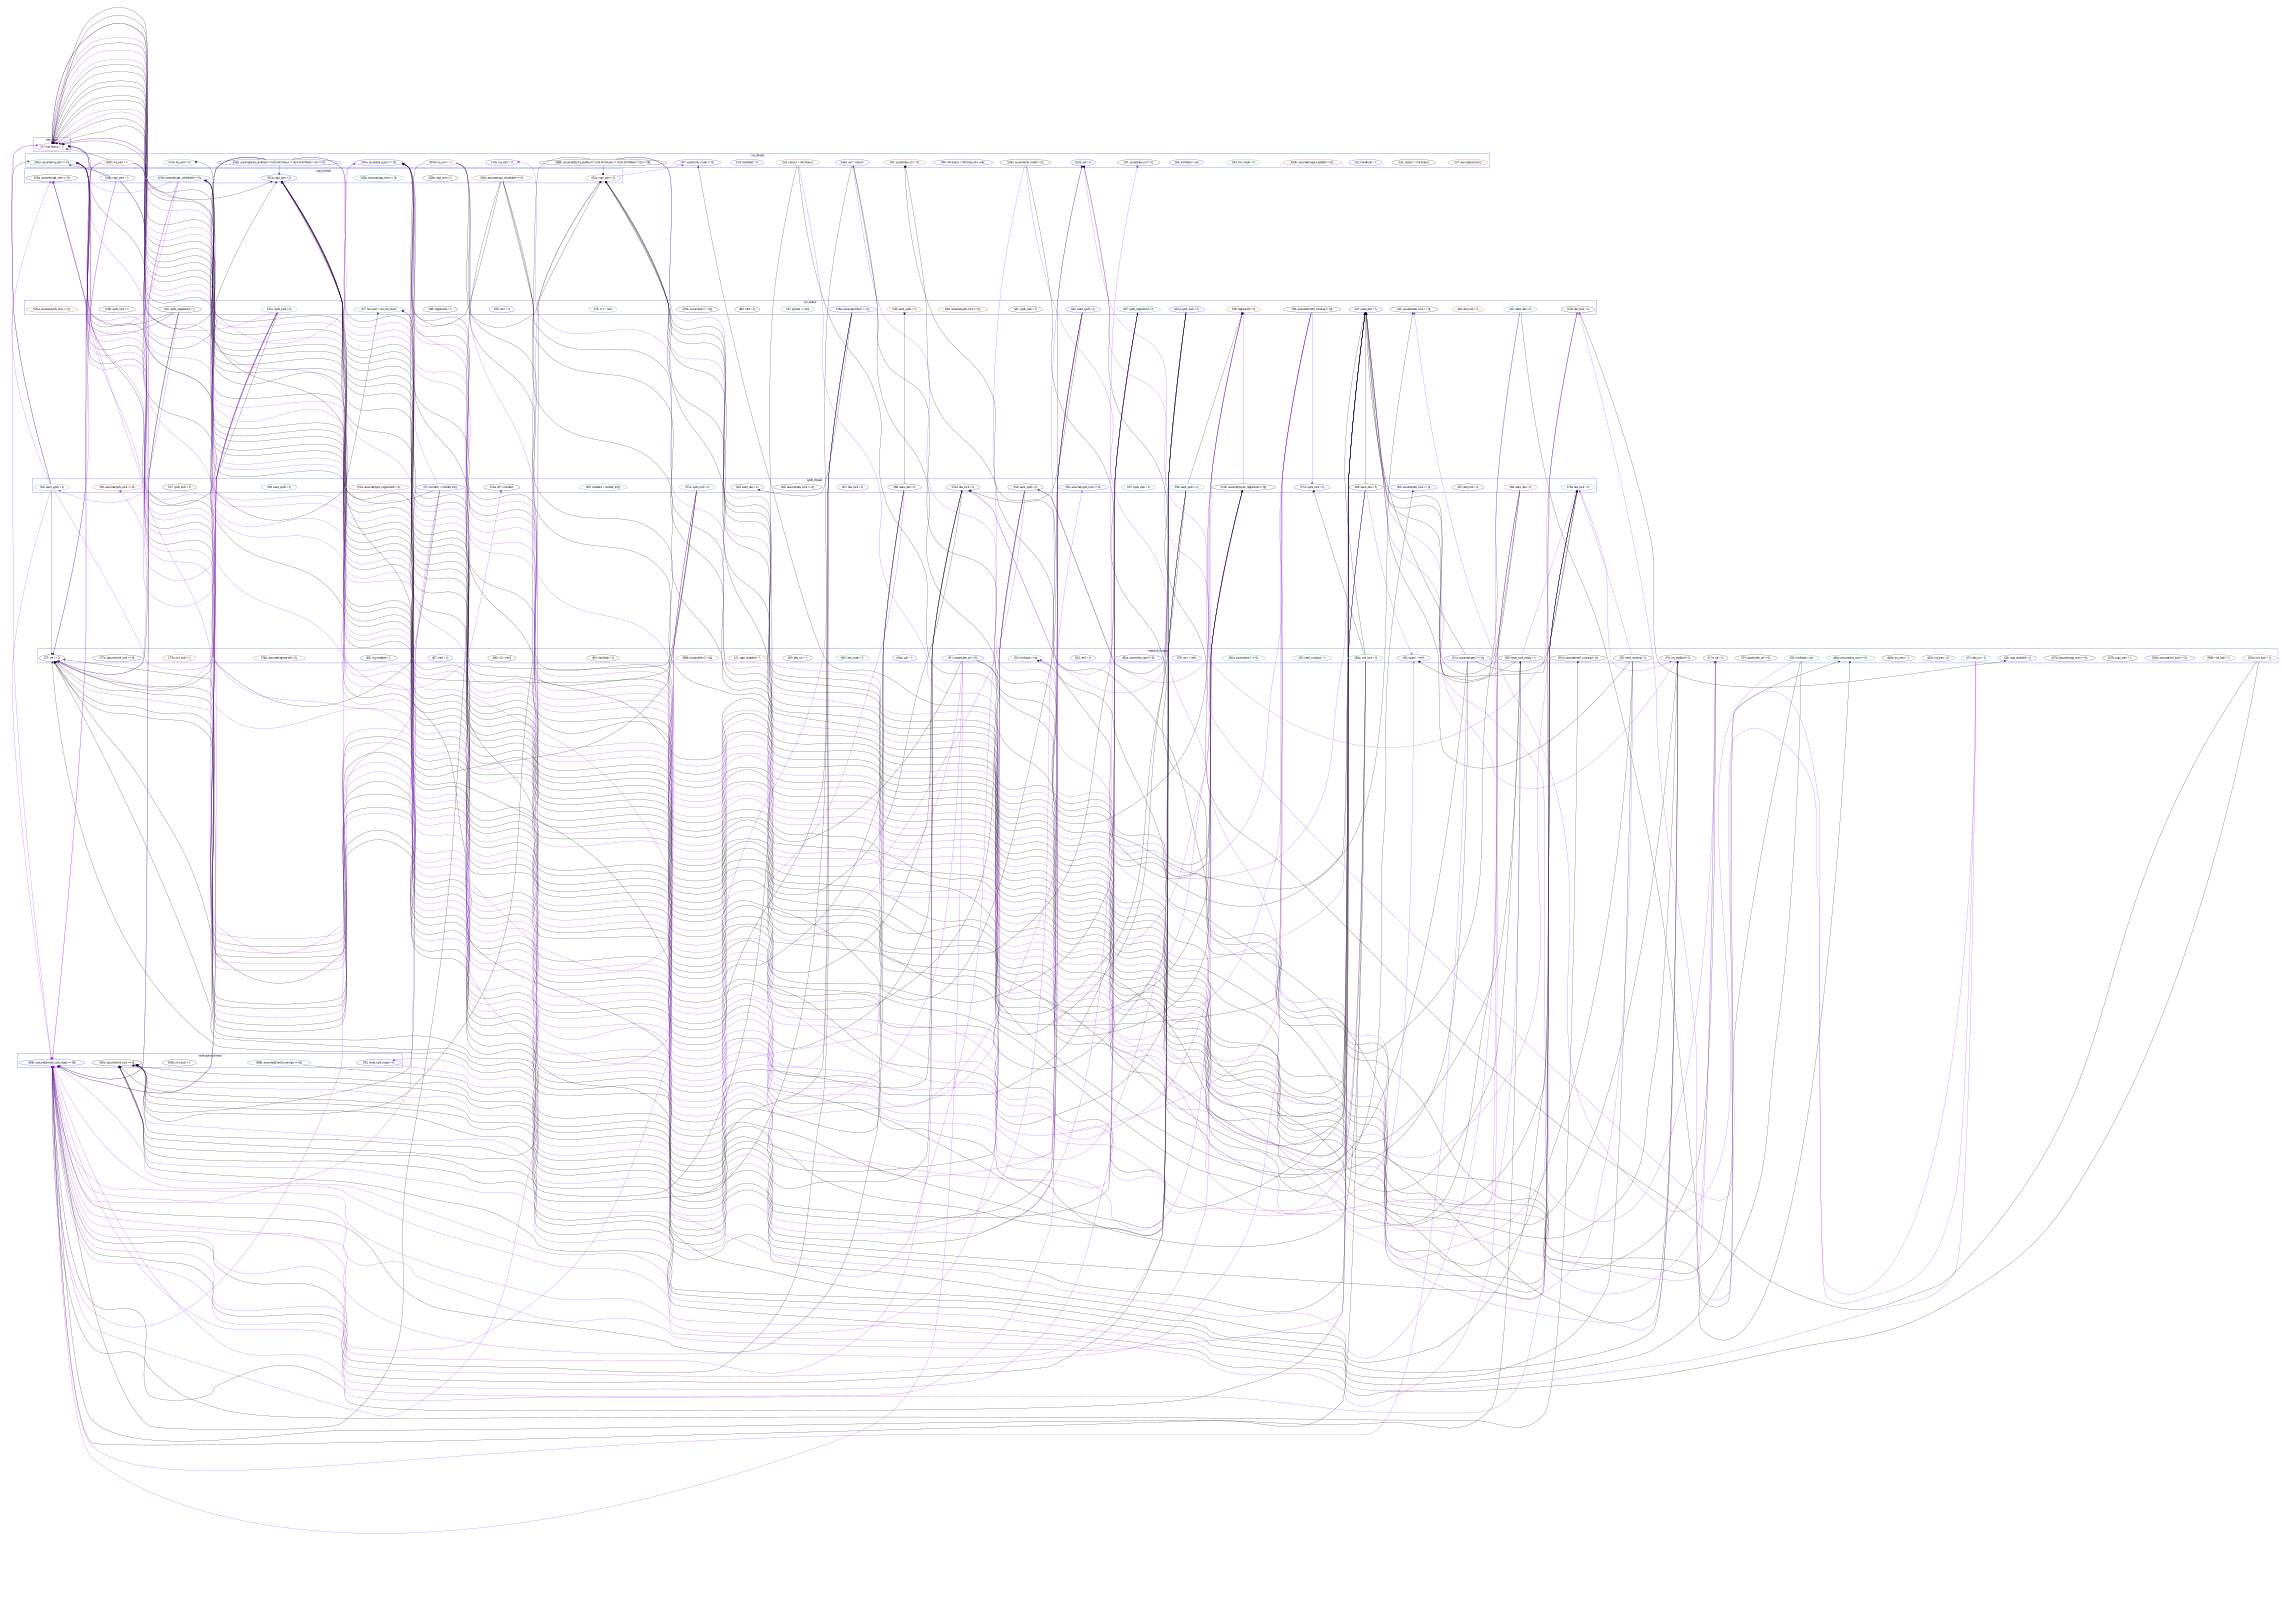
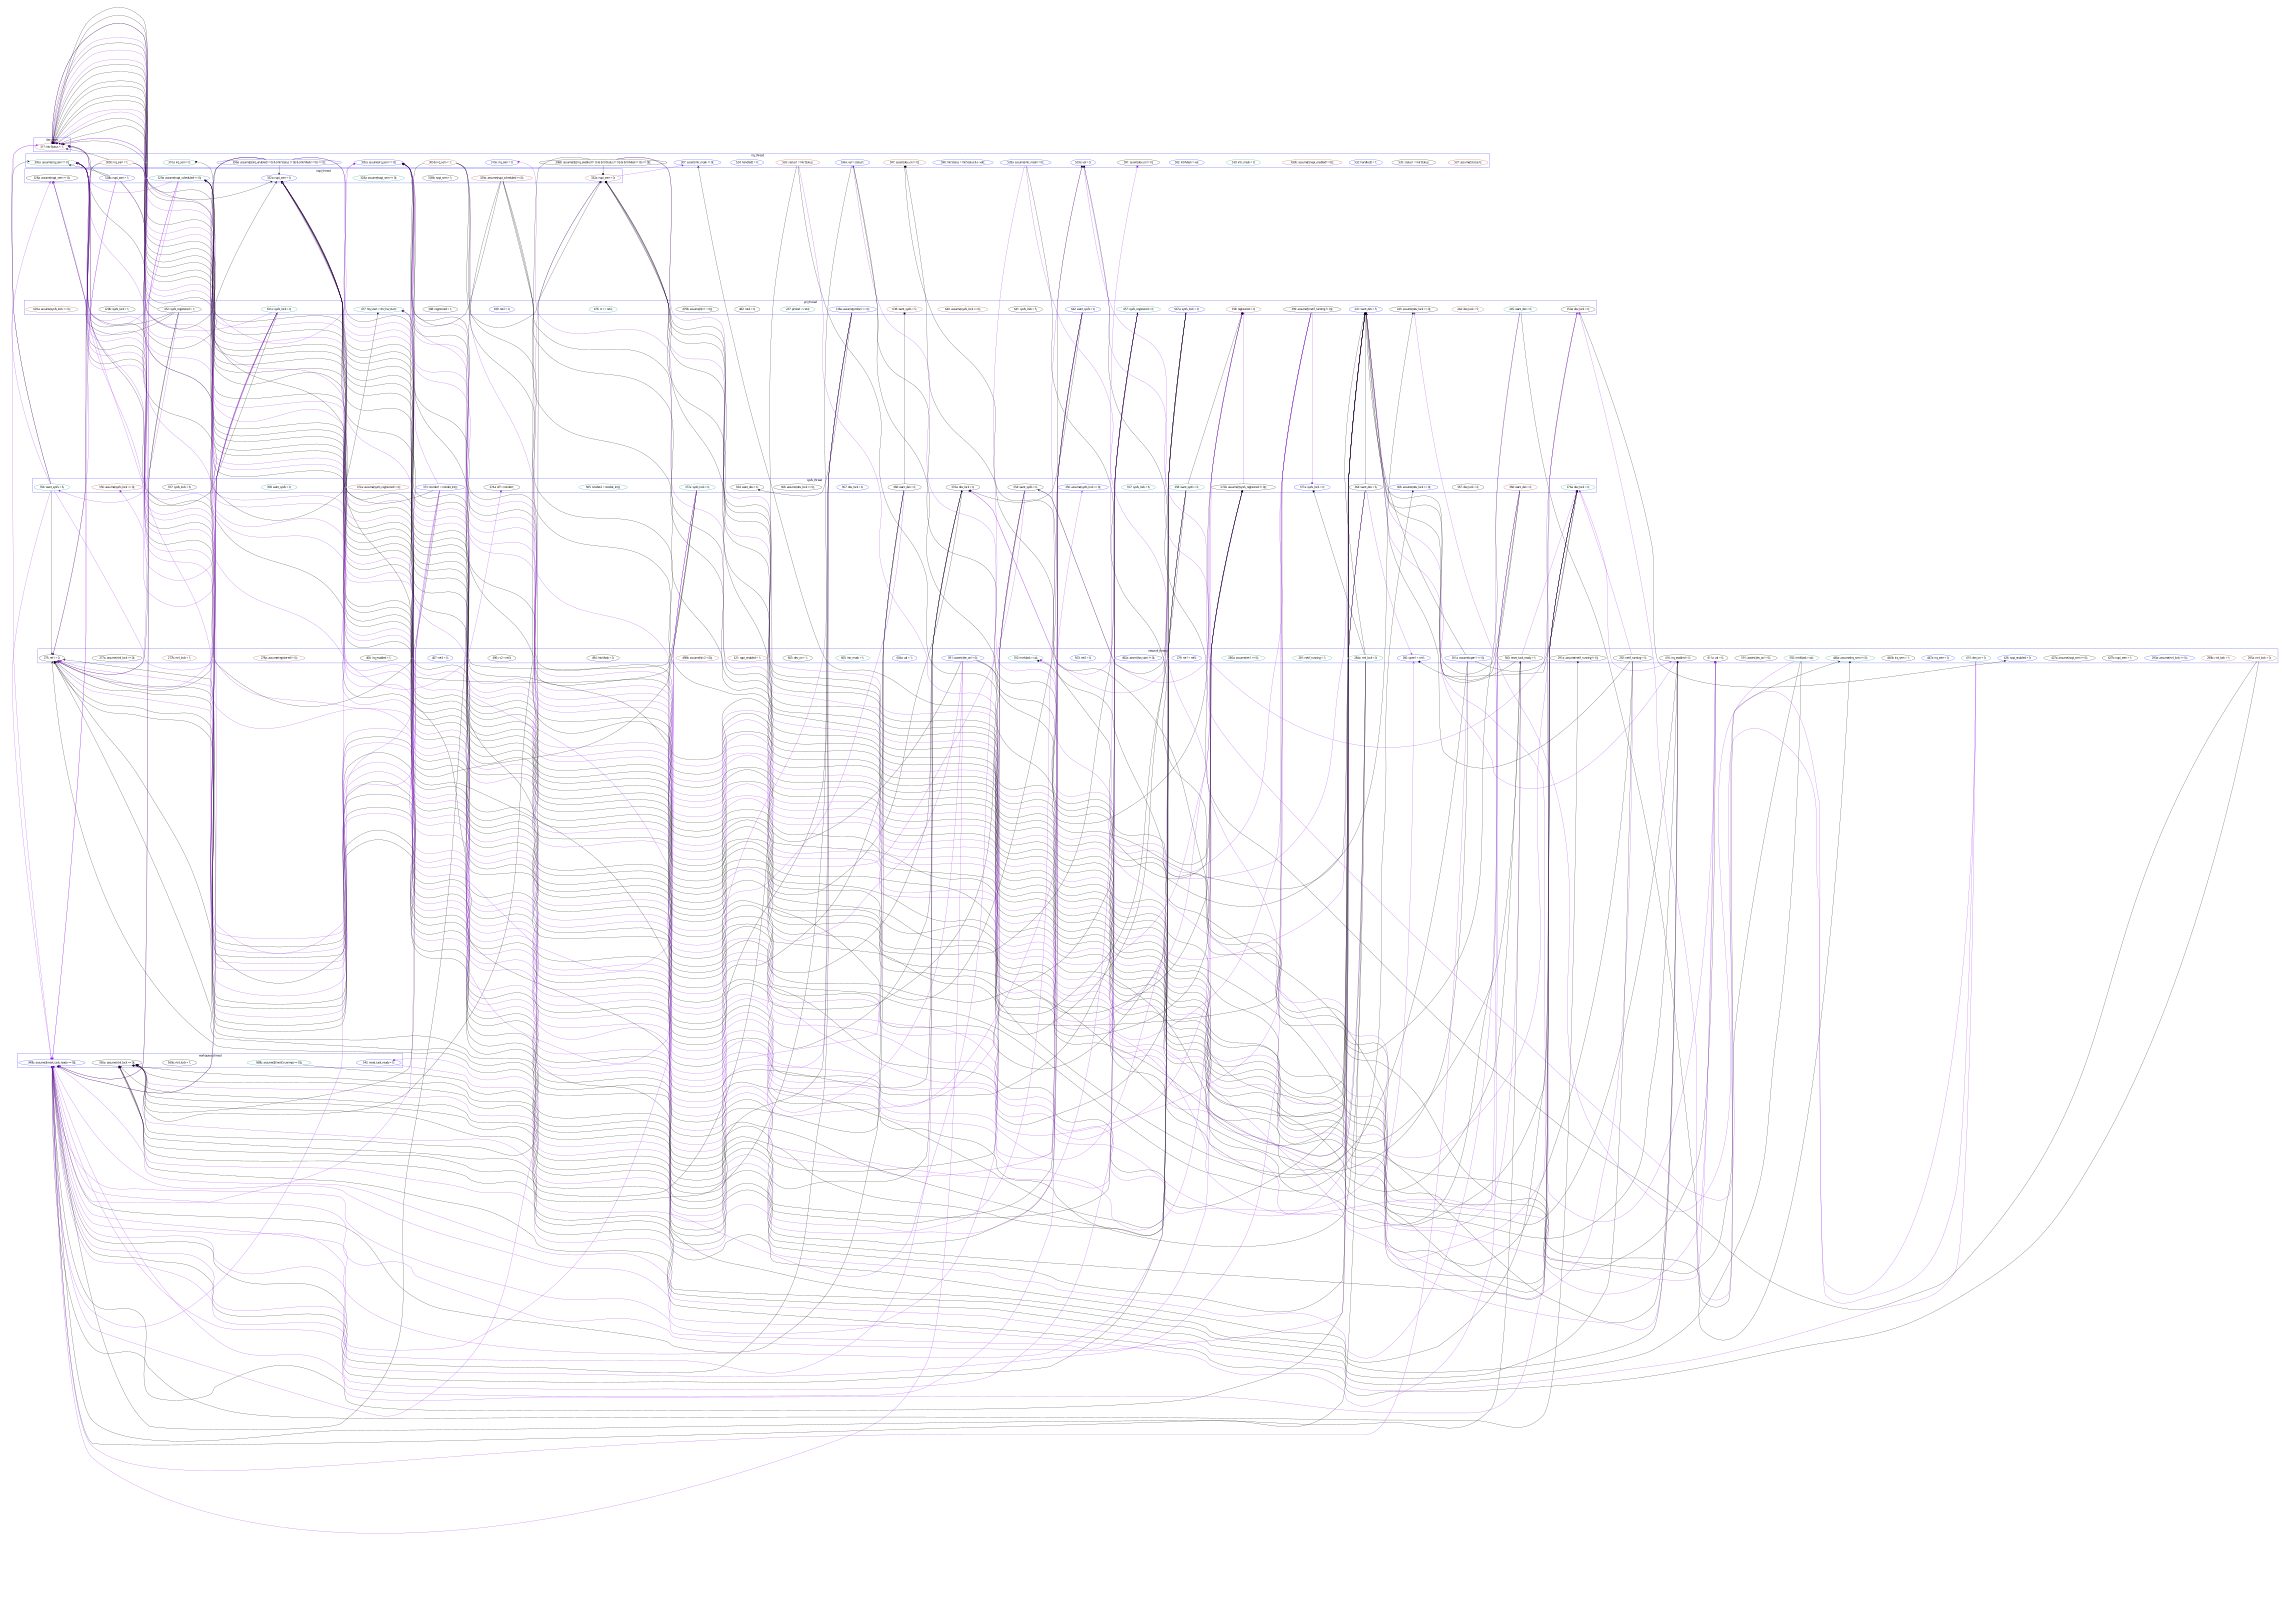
(1026, 163) -> (1026, 163)
(810, 302) -> (810, 302)
none -> (327, 989)
